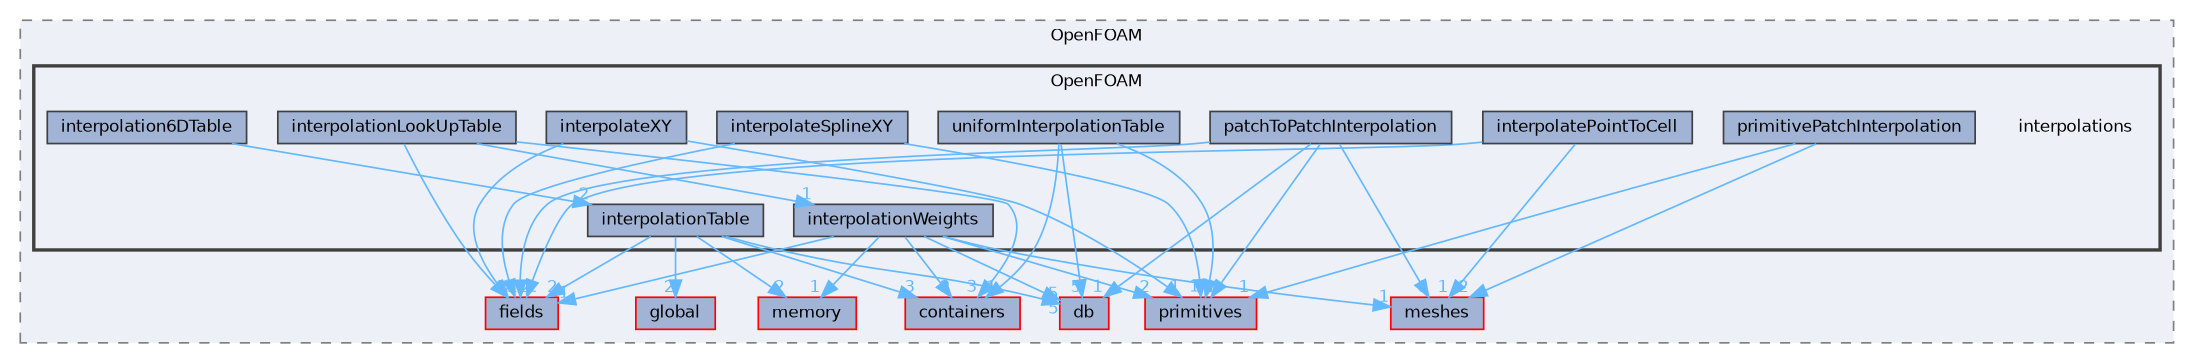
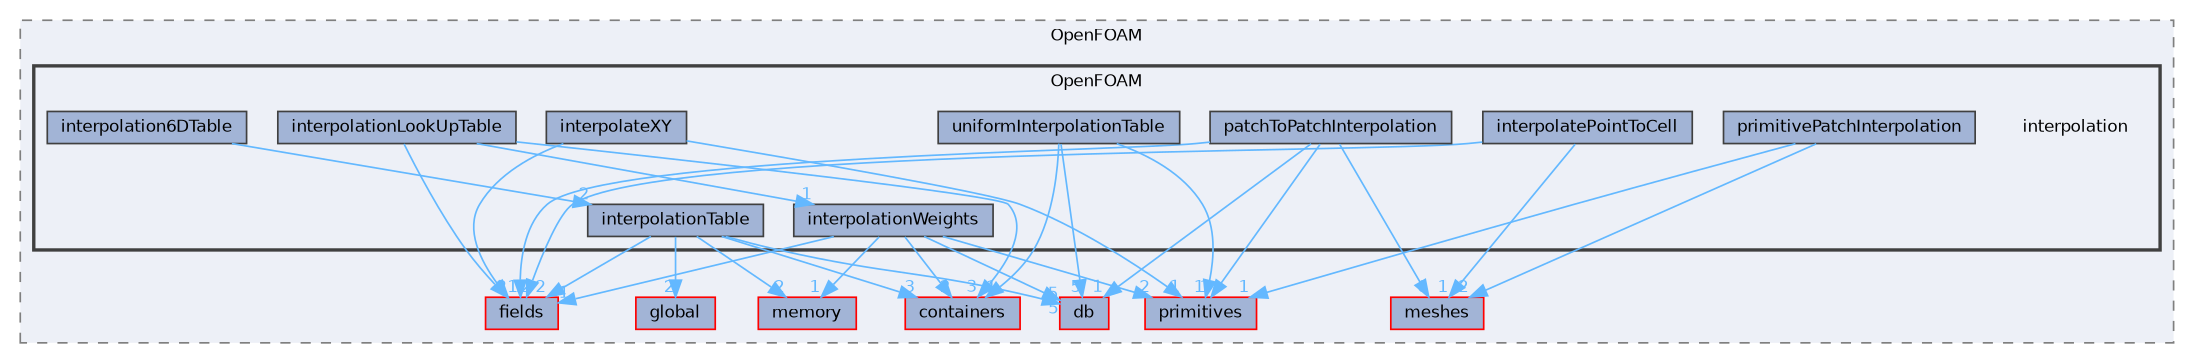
(812, 128) -> none
(2076, 128) -> (2076, 128)
(1179, 280) -> none
